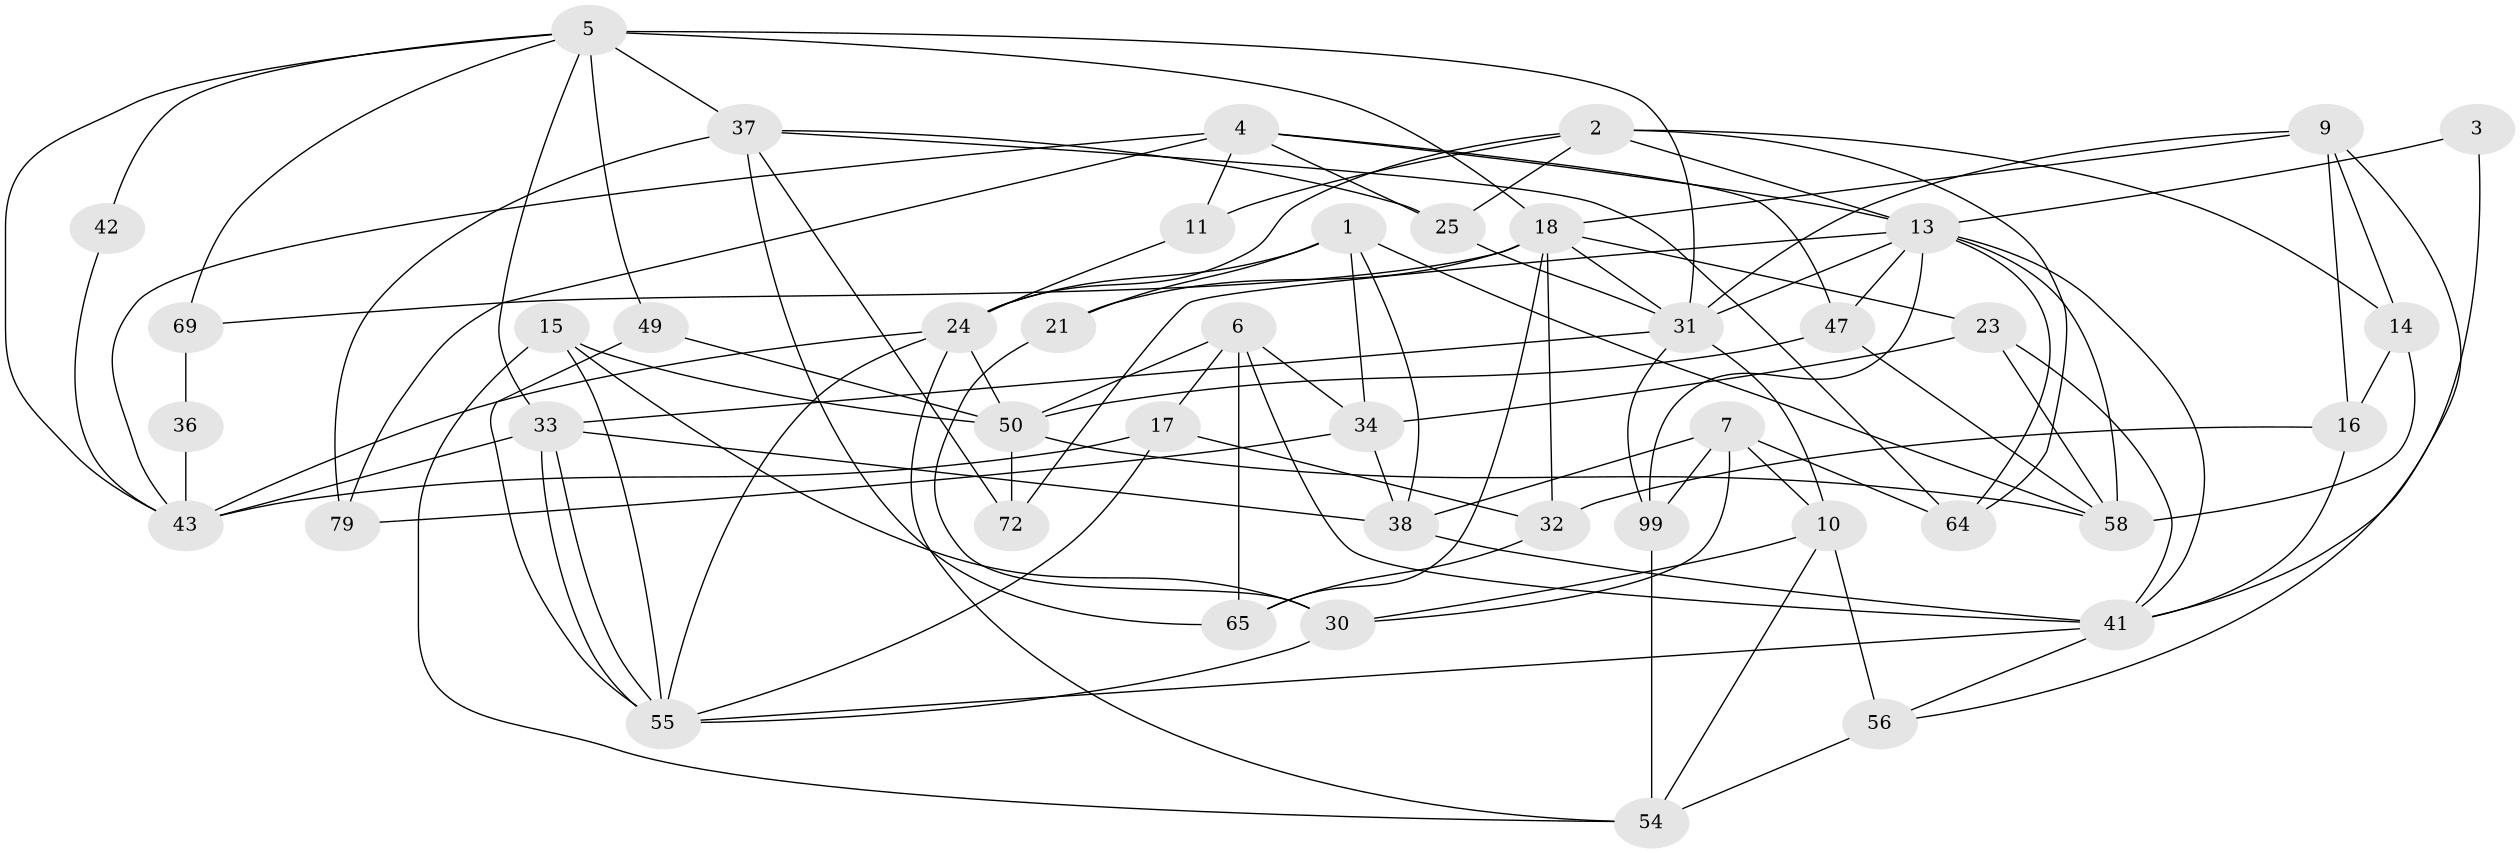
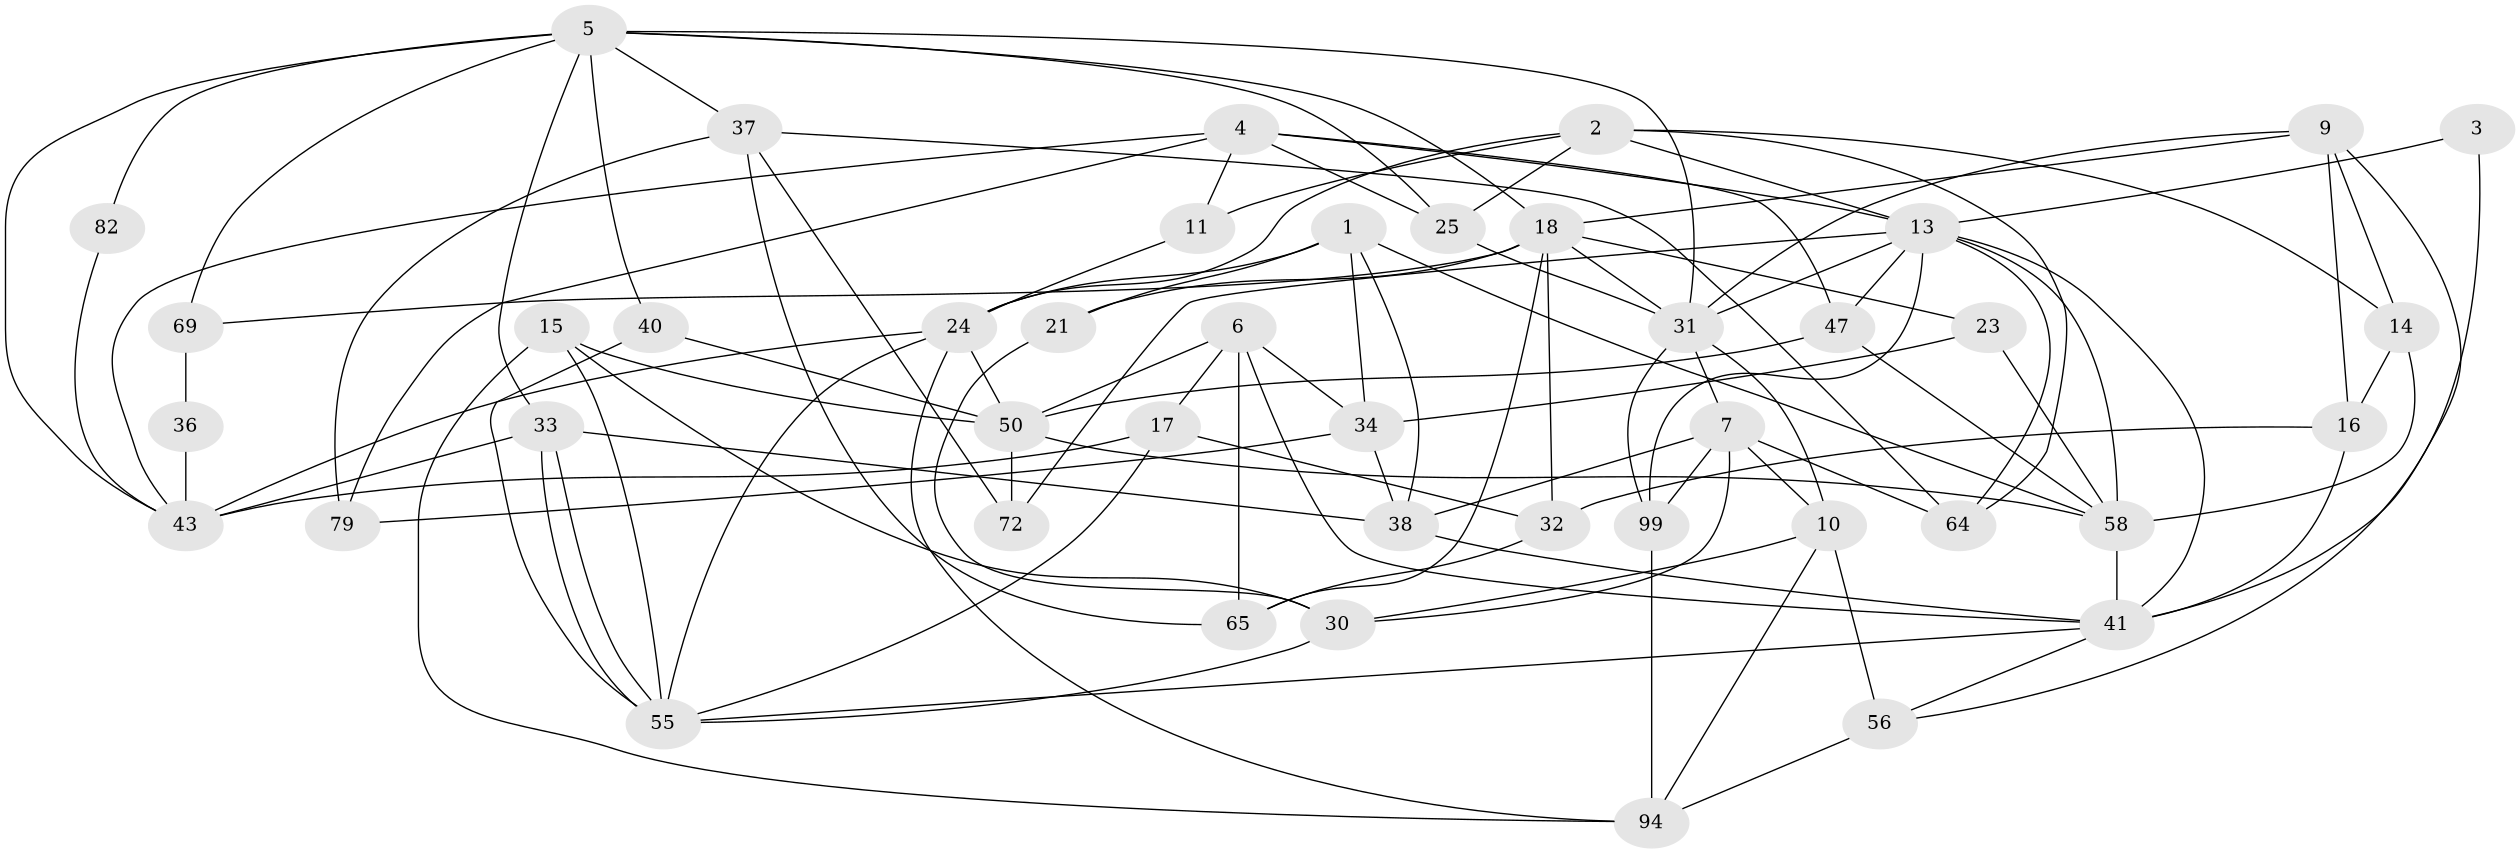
(1263, 173) -> (1255, 94)
(107, 228) -> (107, 228)
(651, 328) -> (651, 328)
(1090, 379) -> (1702, 367)
(2140, 454) -> (2117, 575)
(1652, 823) -> (1652, 823)
